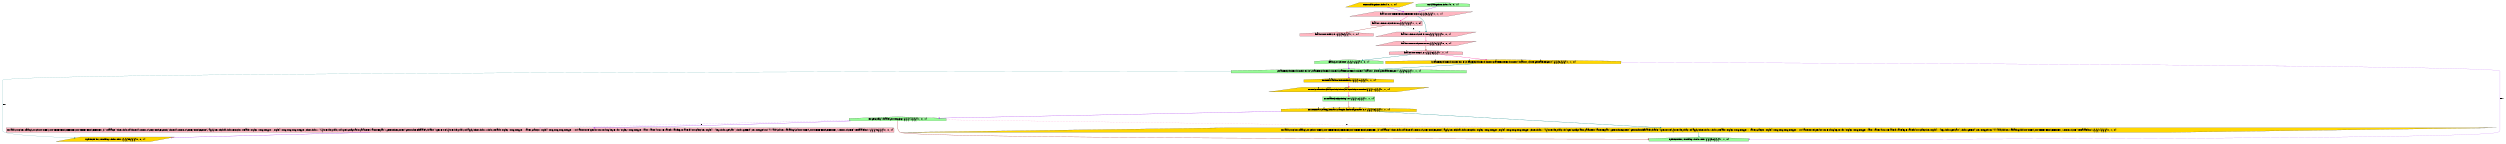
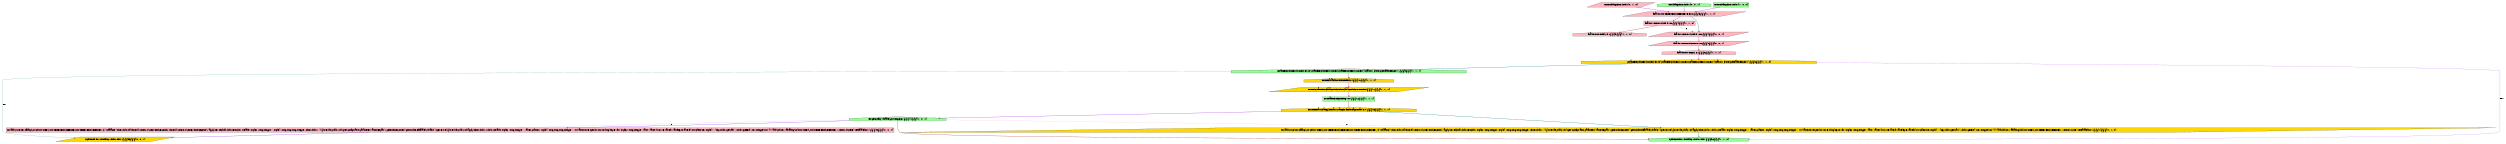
(1380, 5) -> (1621, 5)
none -> (1731, 5)
(1349, 62) -> none
